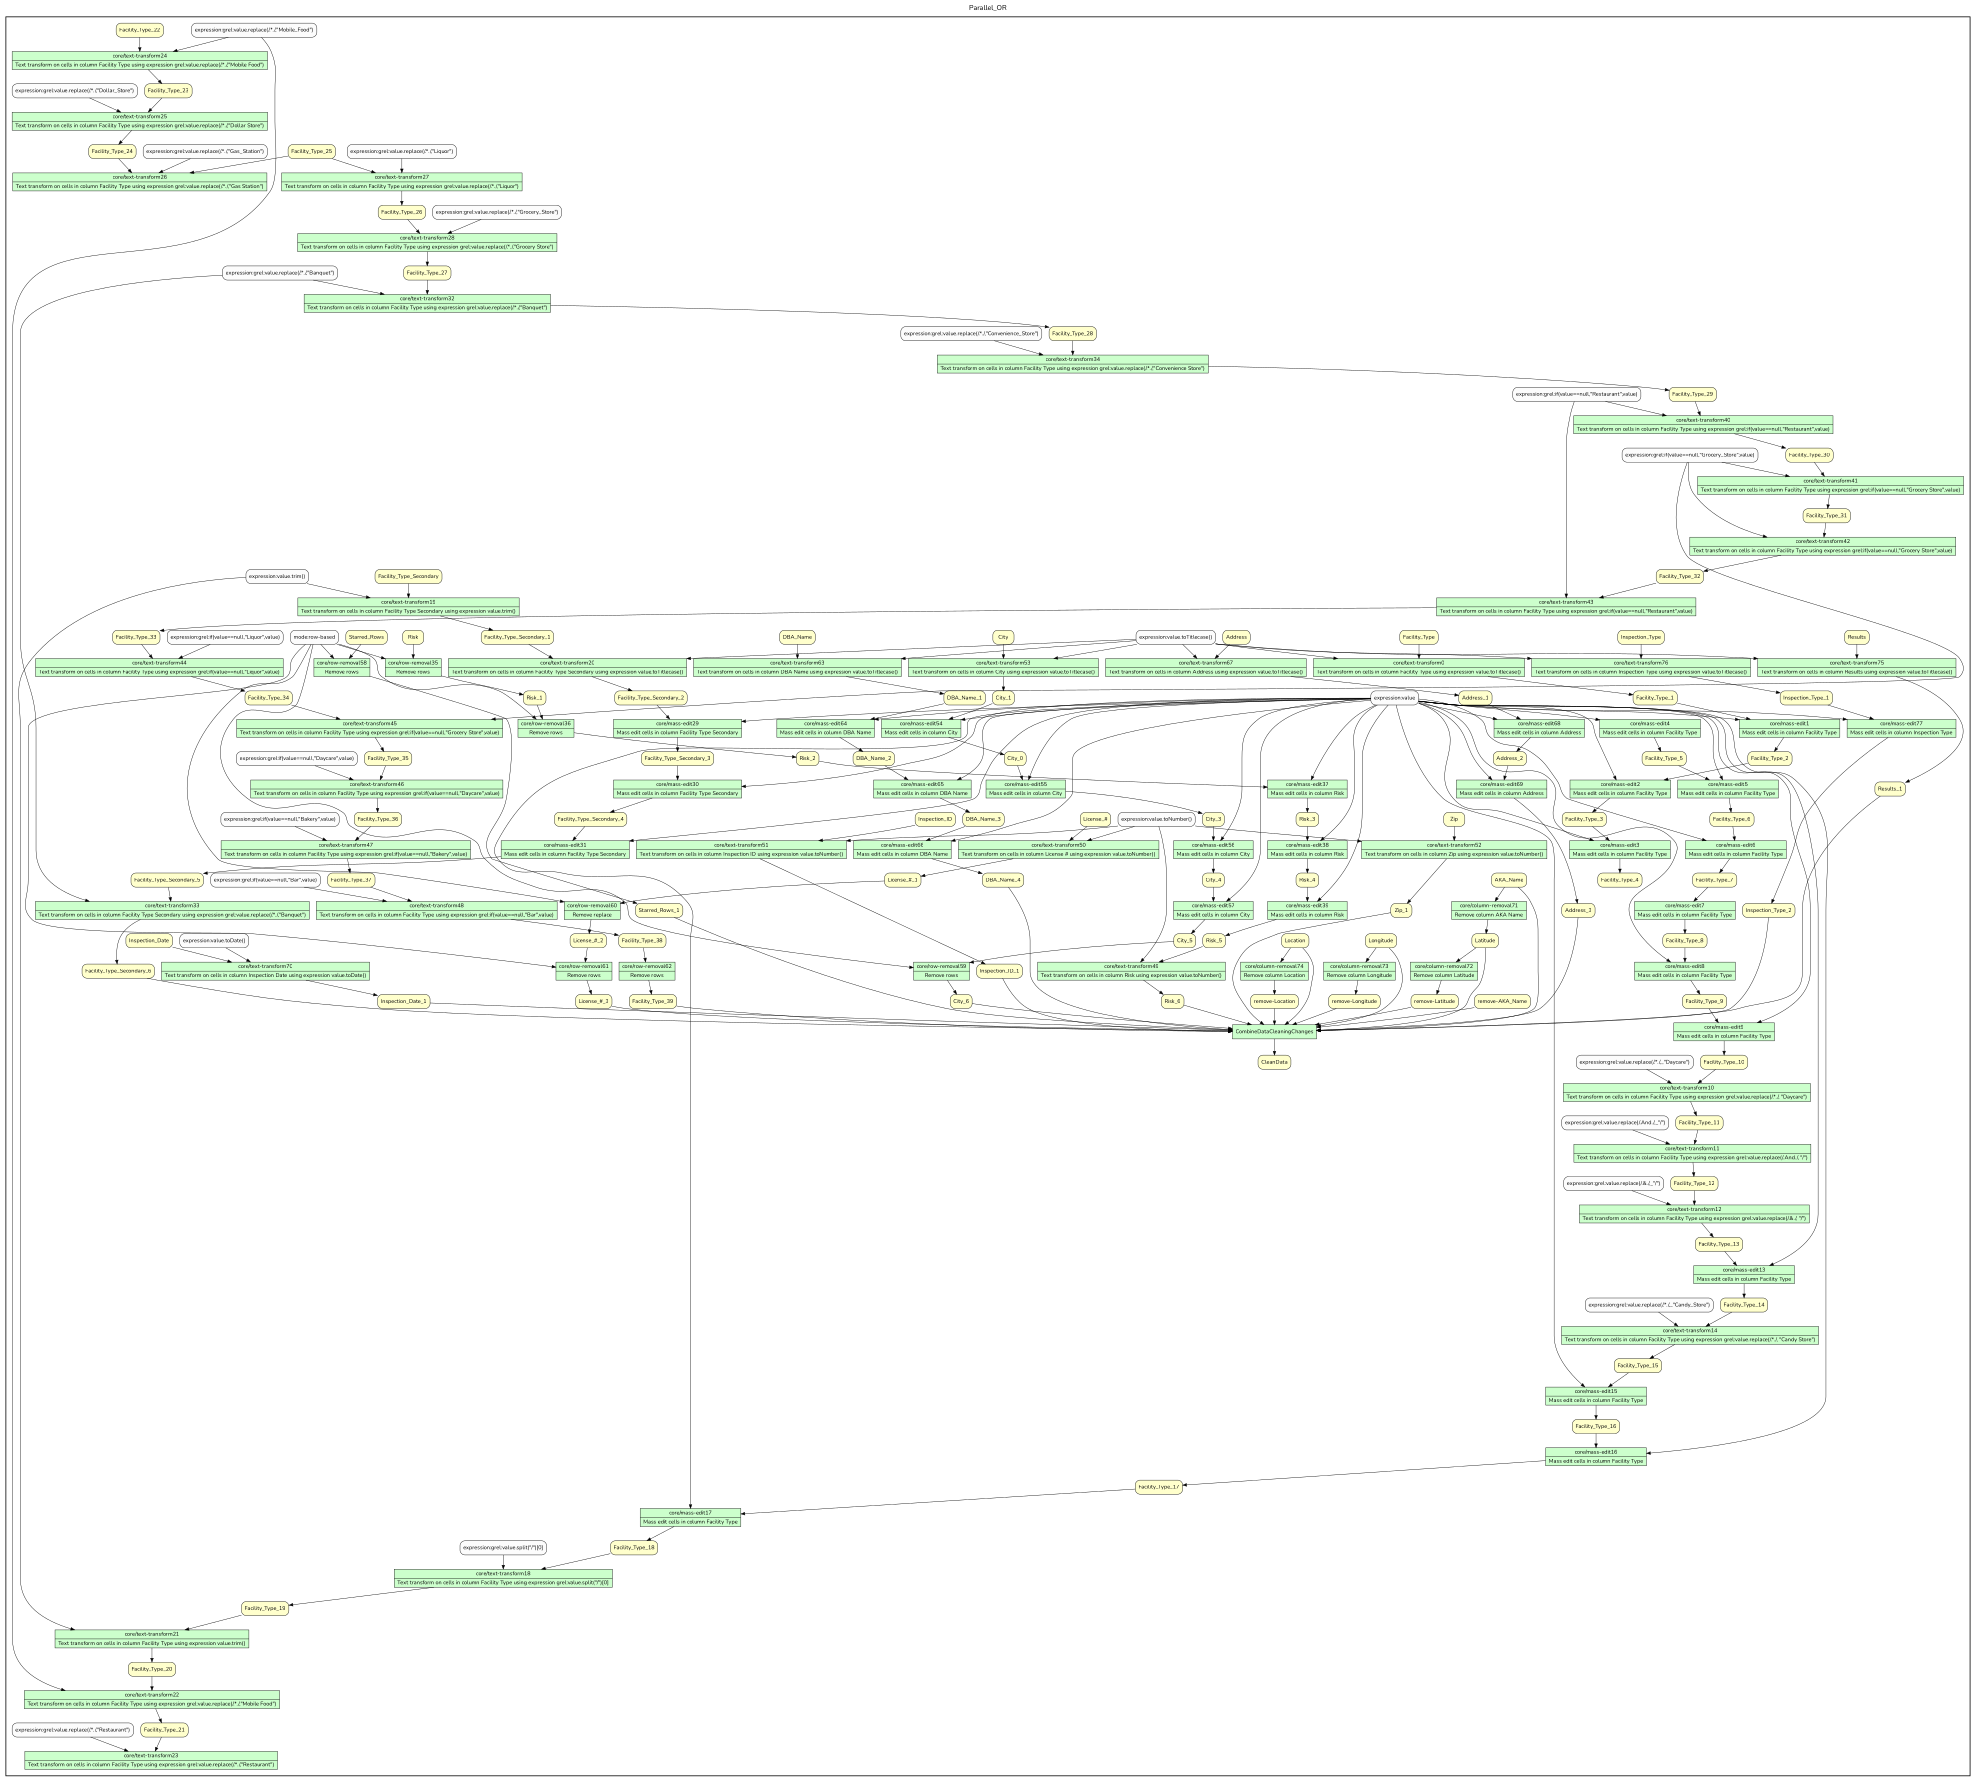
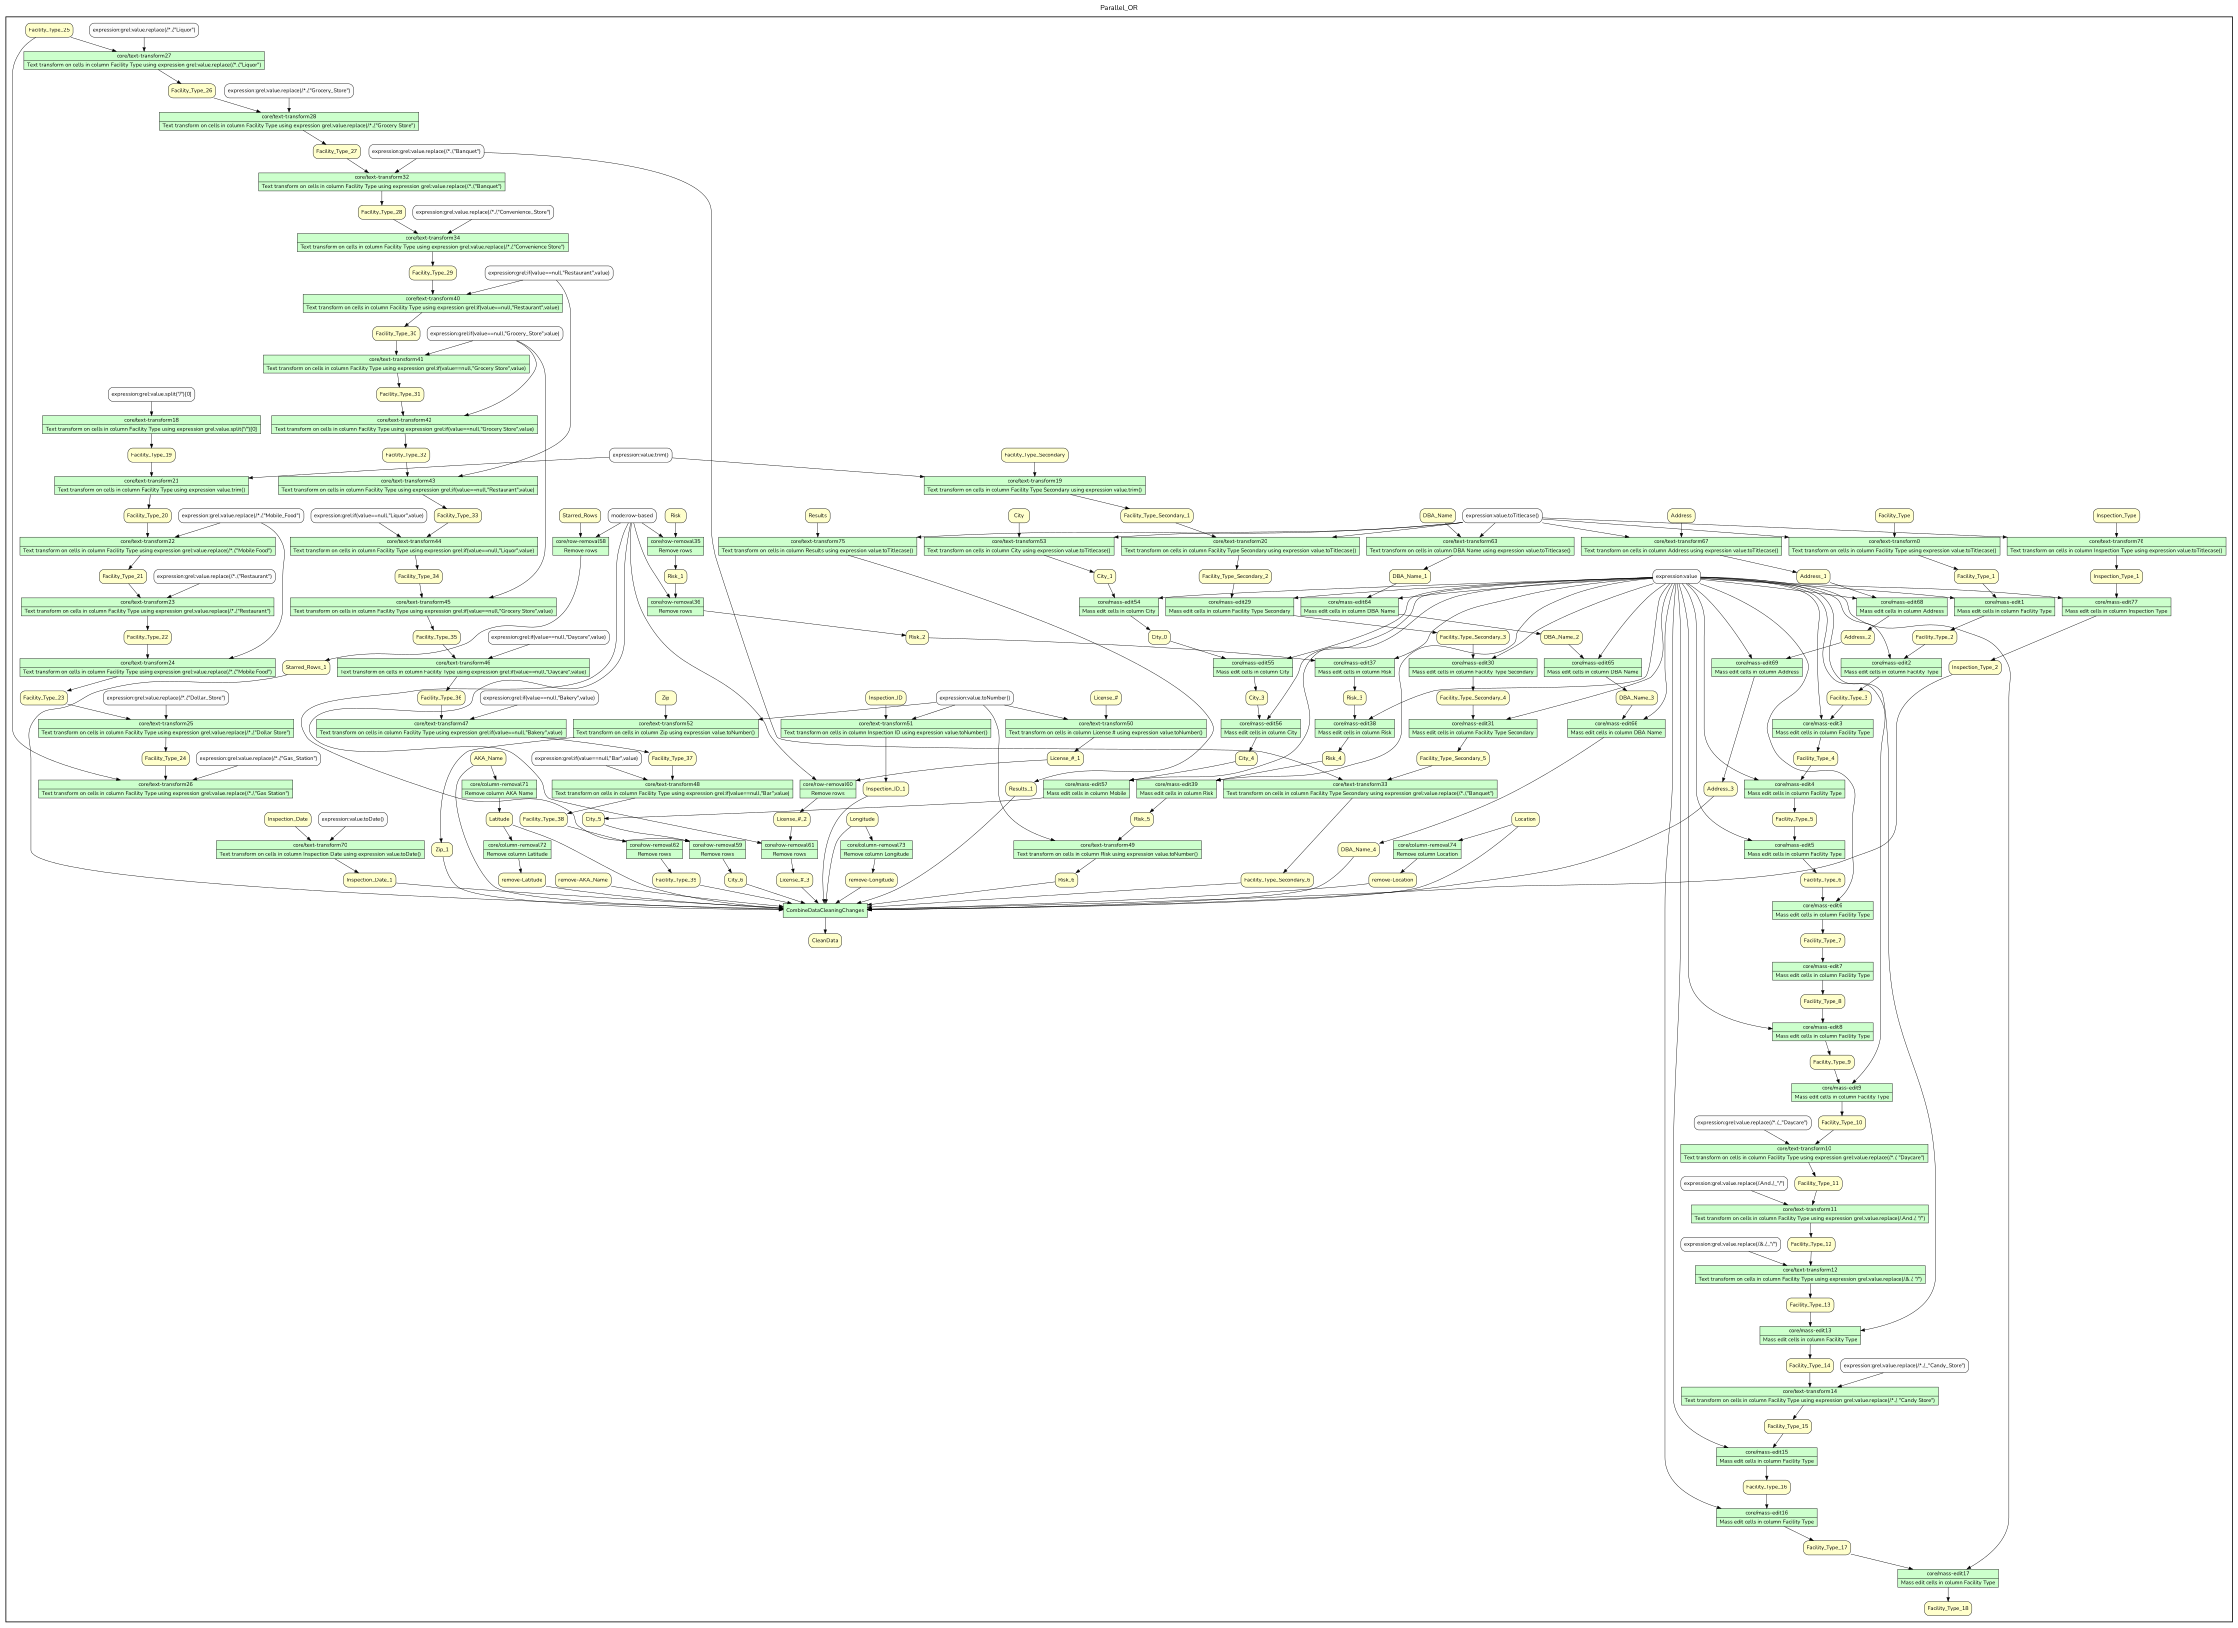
none -> (148, 621)
none -> (1809, 769)
(592, 915) -> (828, 793)
(1213, 915) -> (1086, 793)
(578, 1561) -> none
